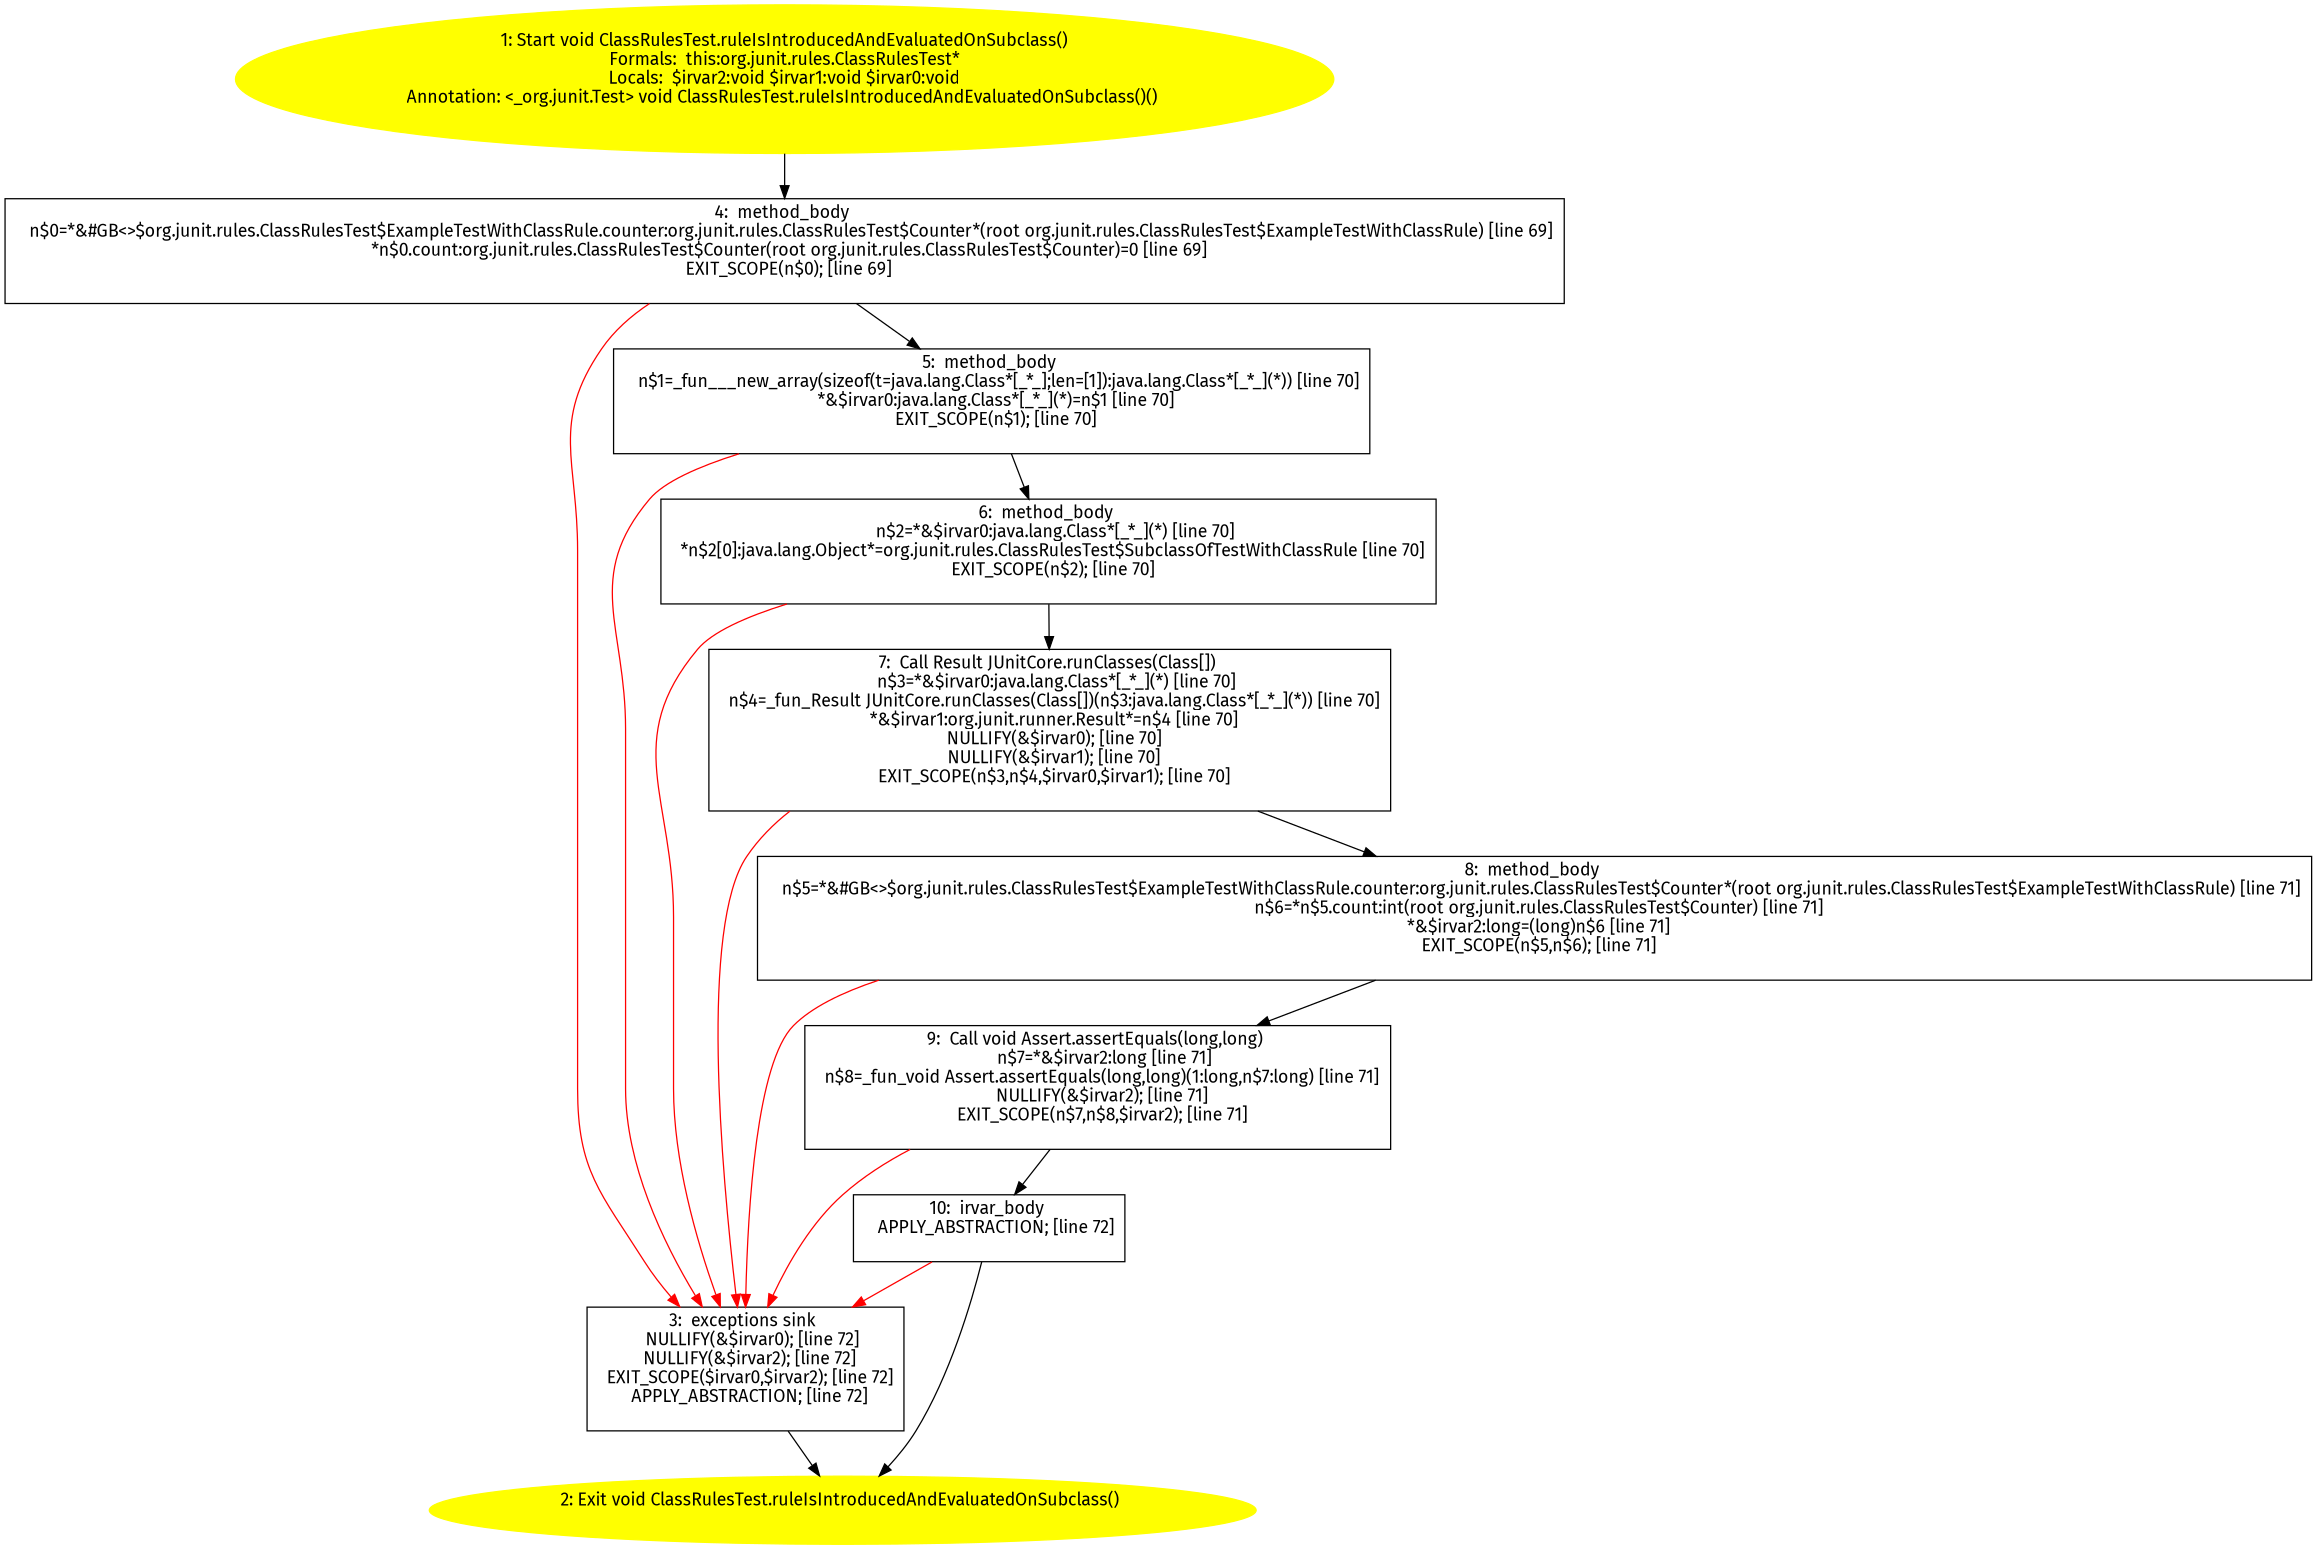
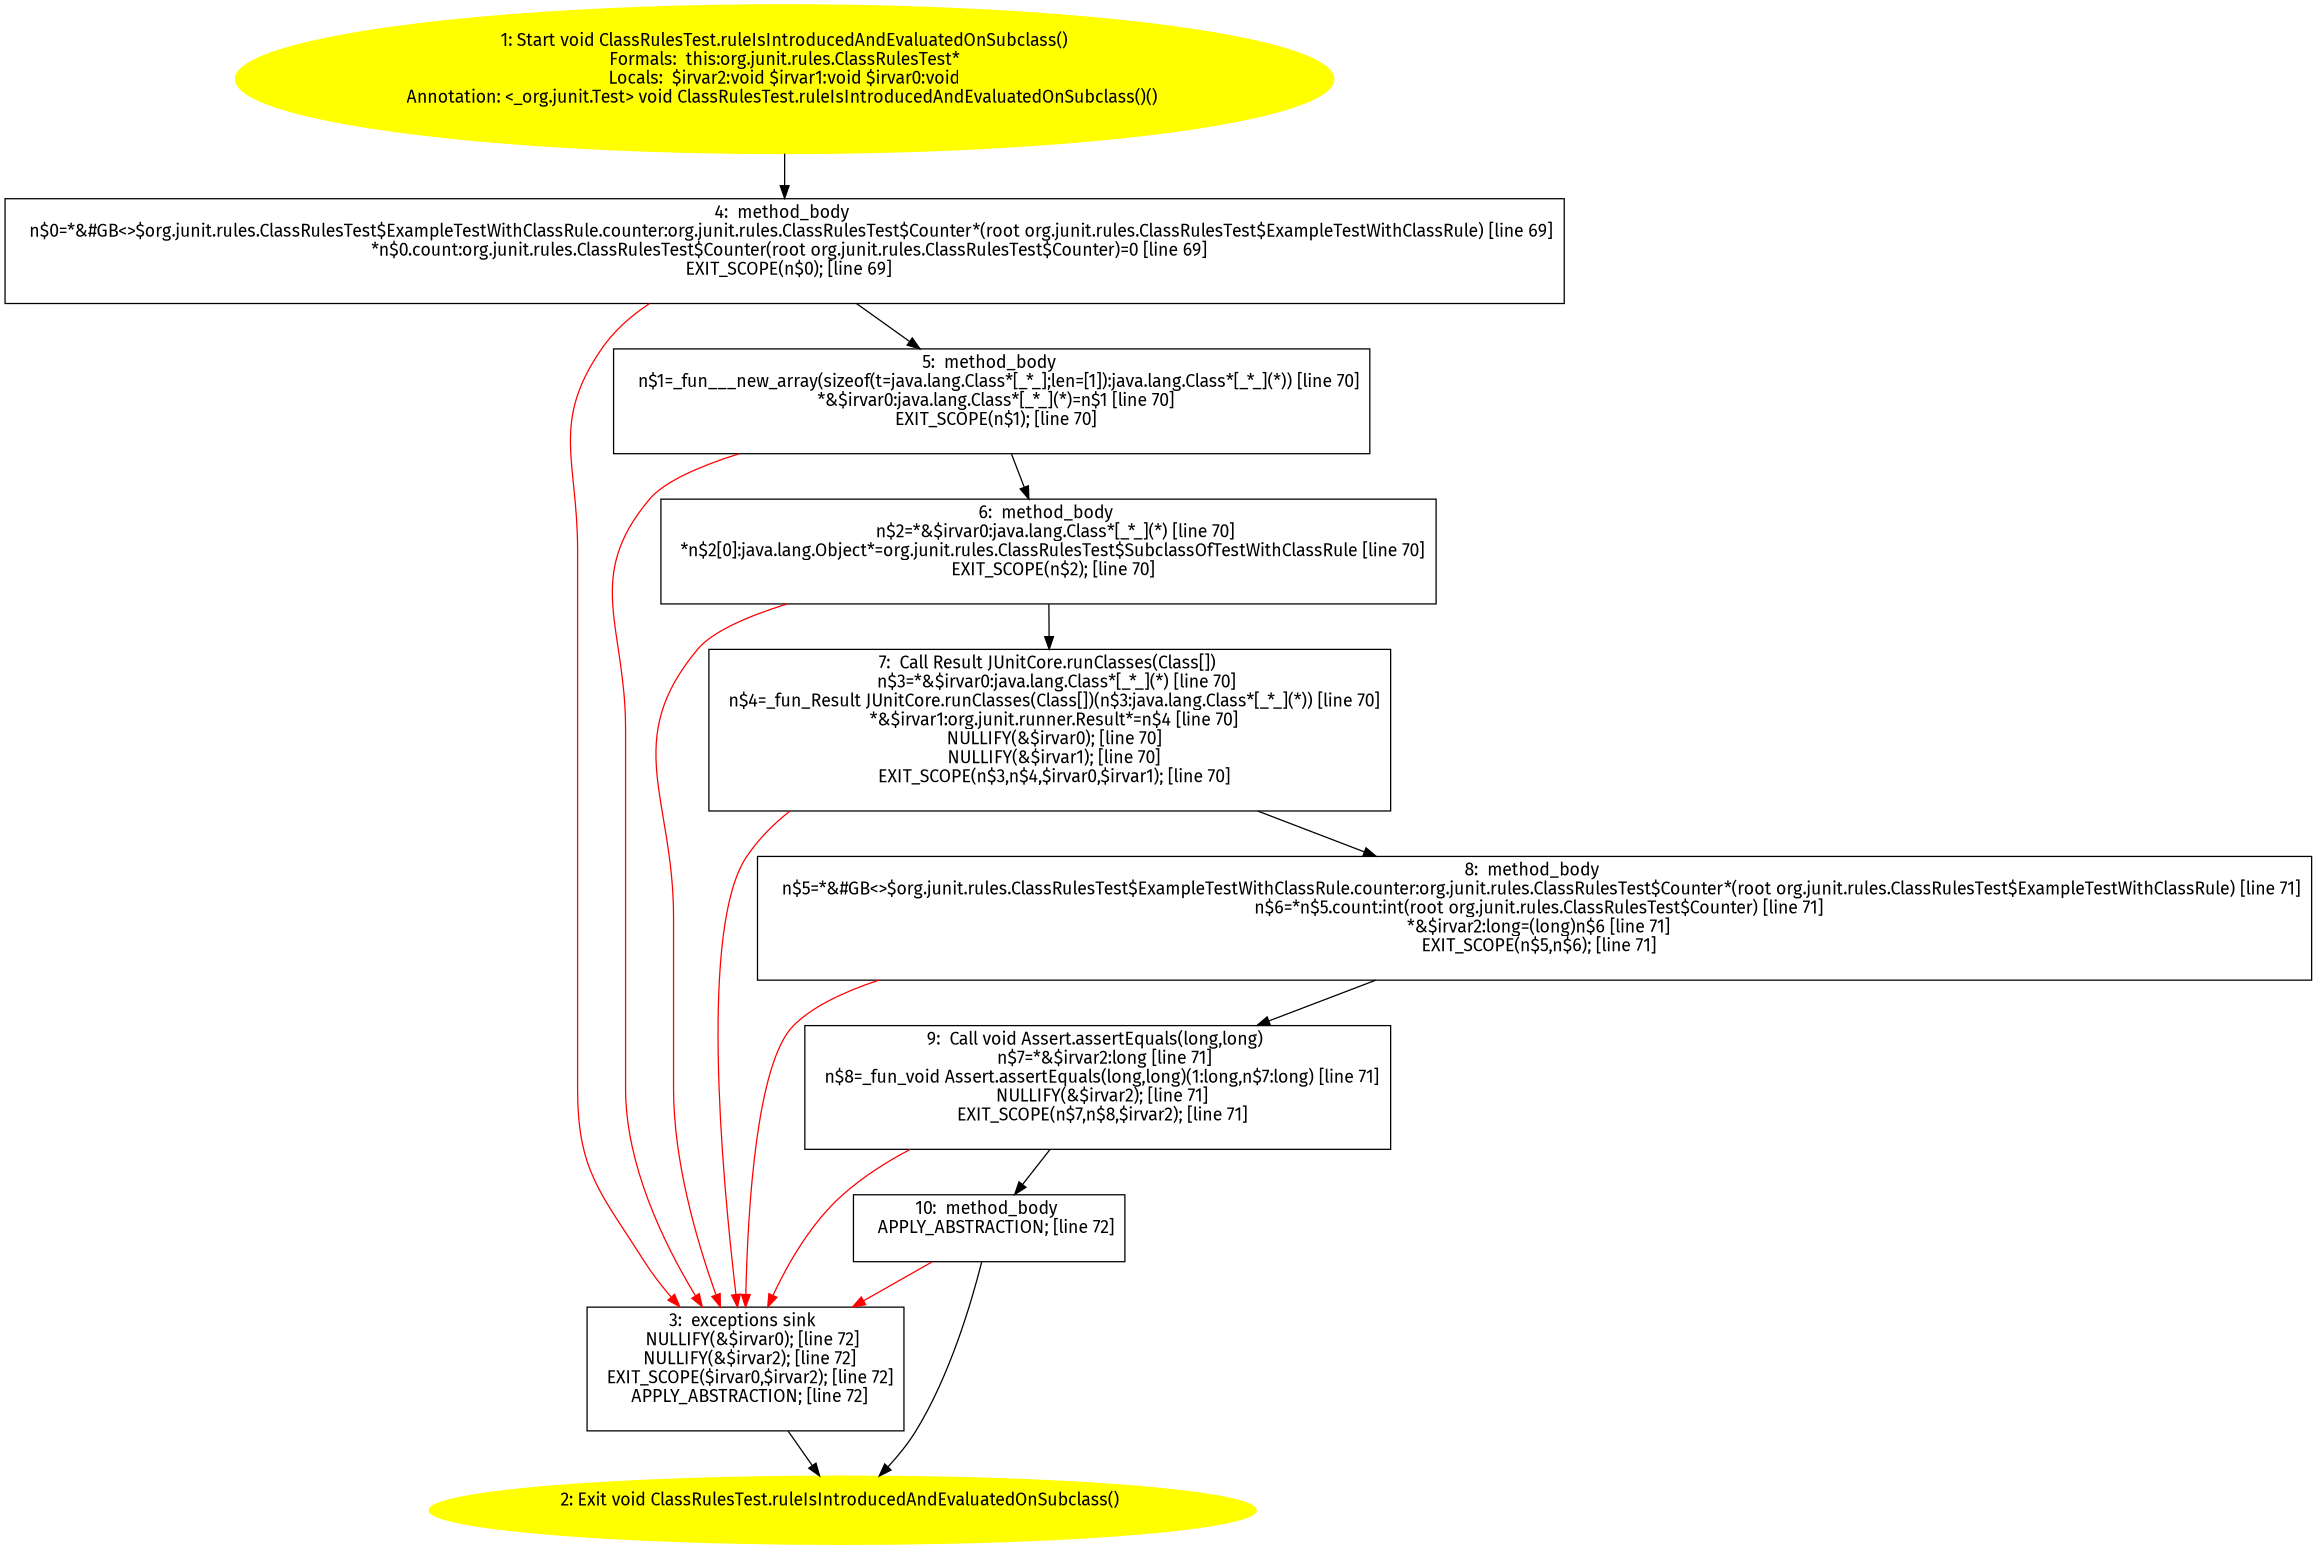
(989, 1228) -> (989, 1228)
